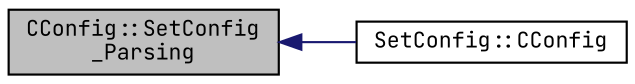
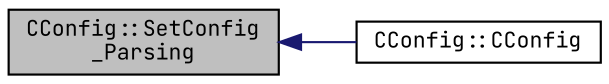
(492, 42) -> (479, 42)
